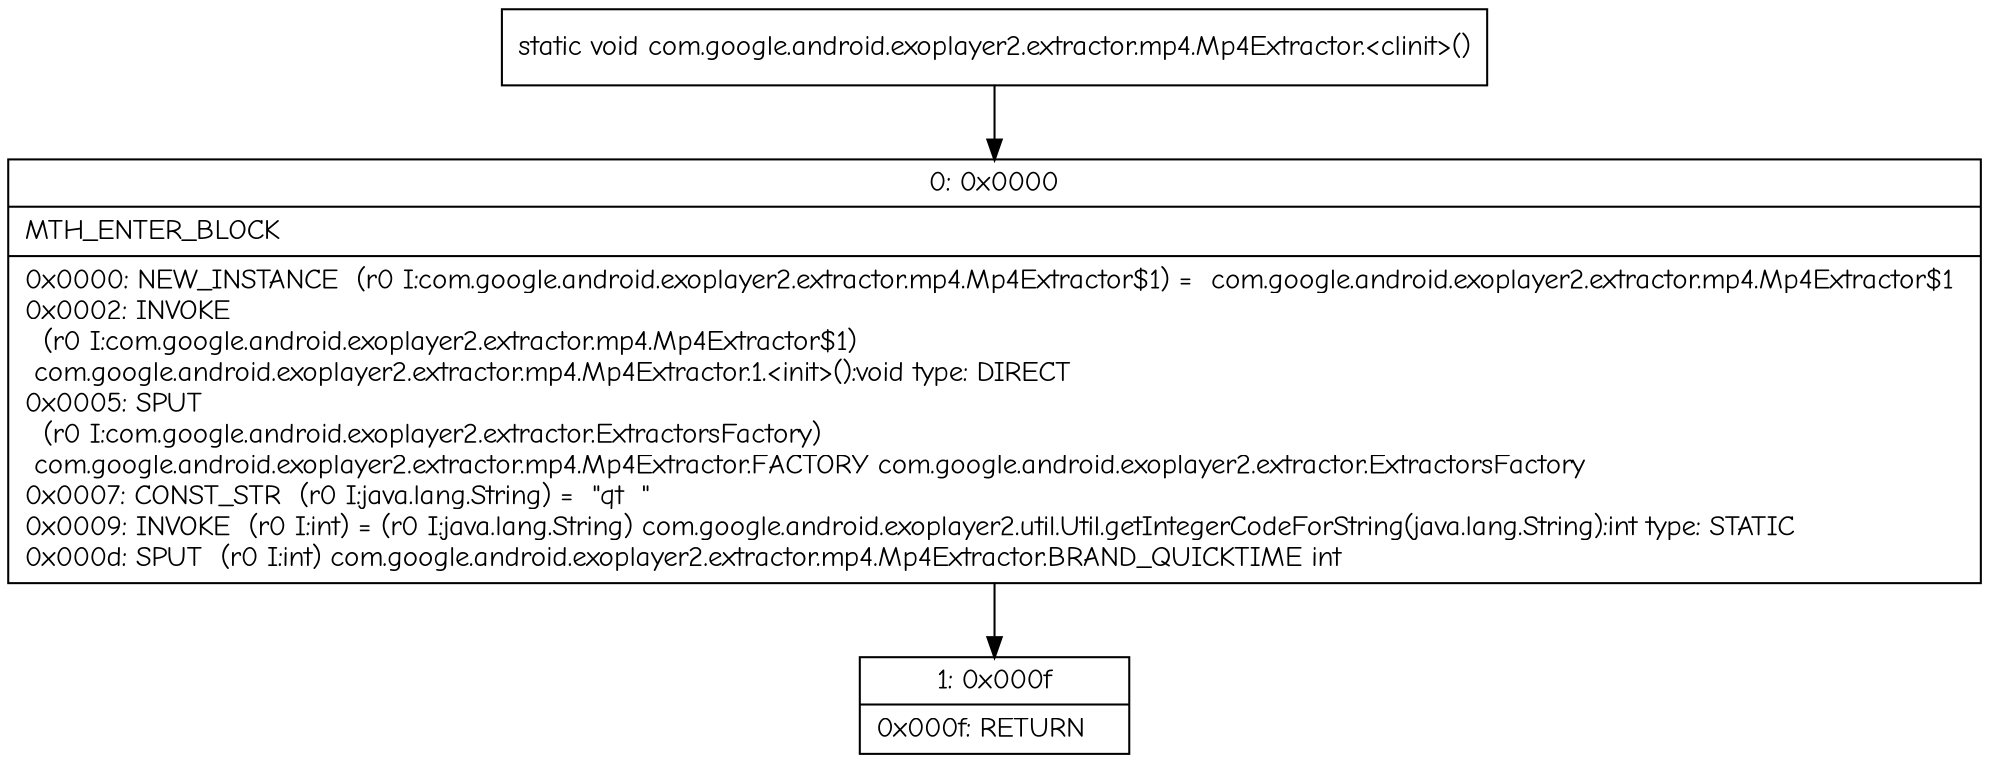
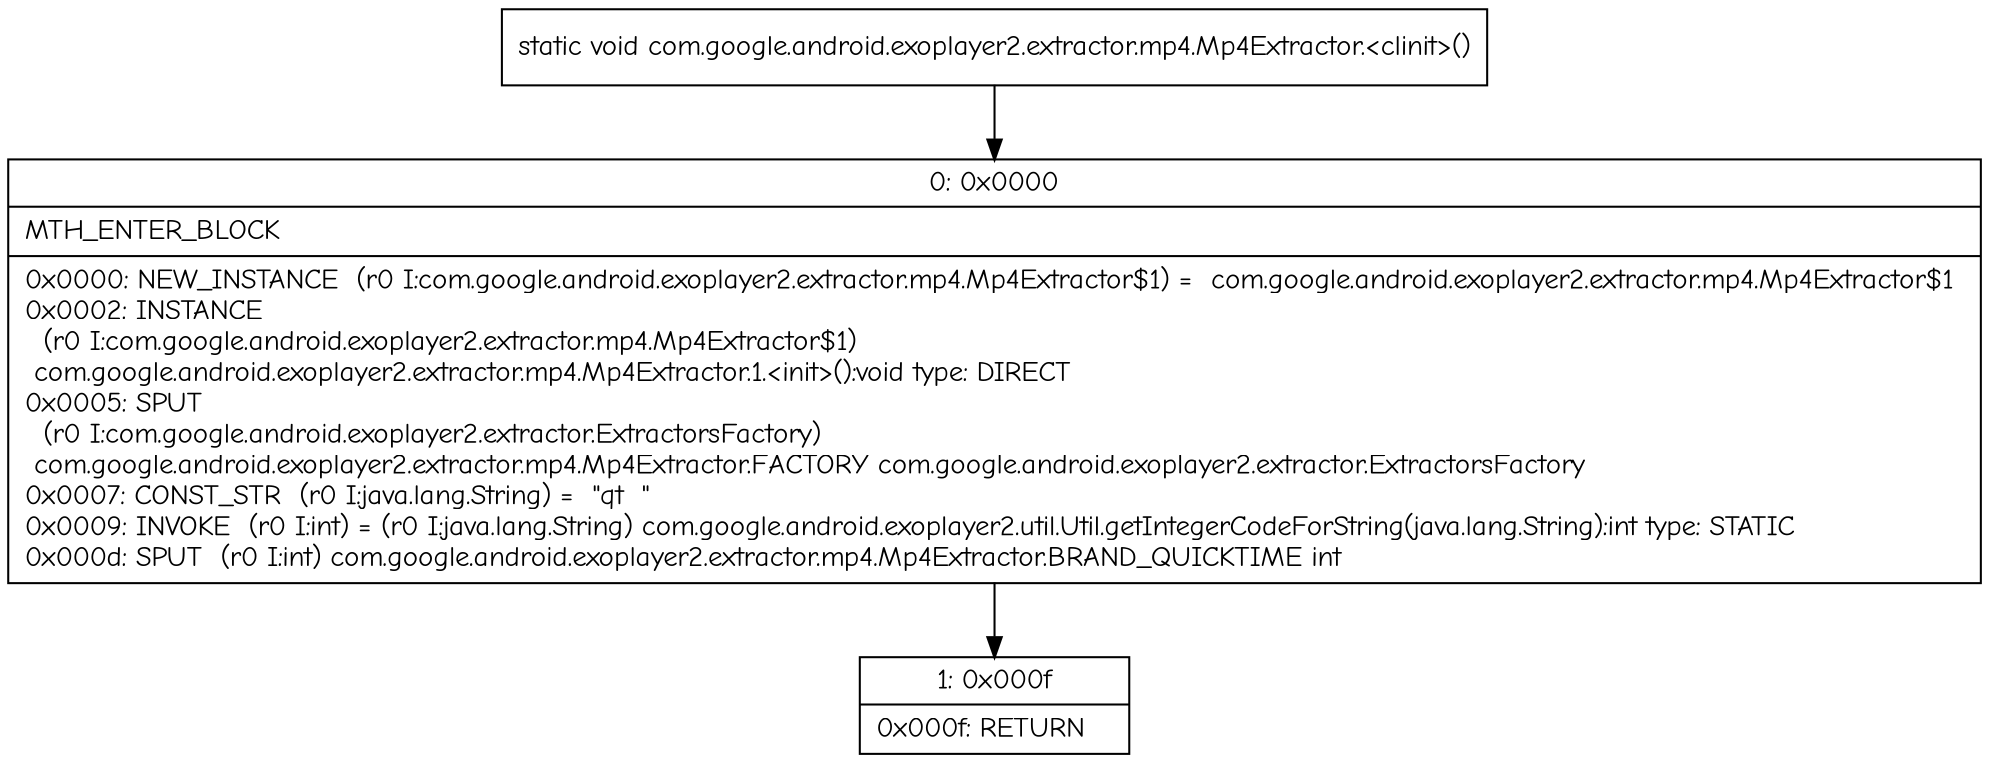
(137, 311) -> (153, 311)
